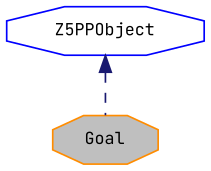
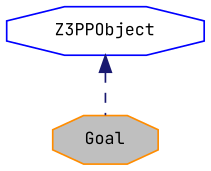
(105, 31) -> (105, 31)
